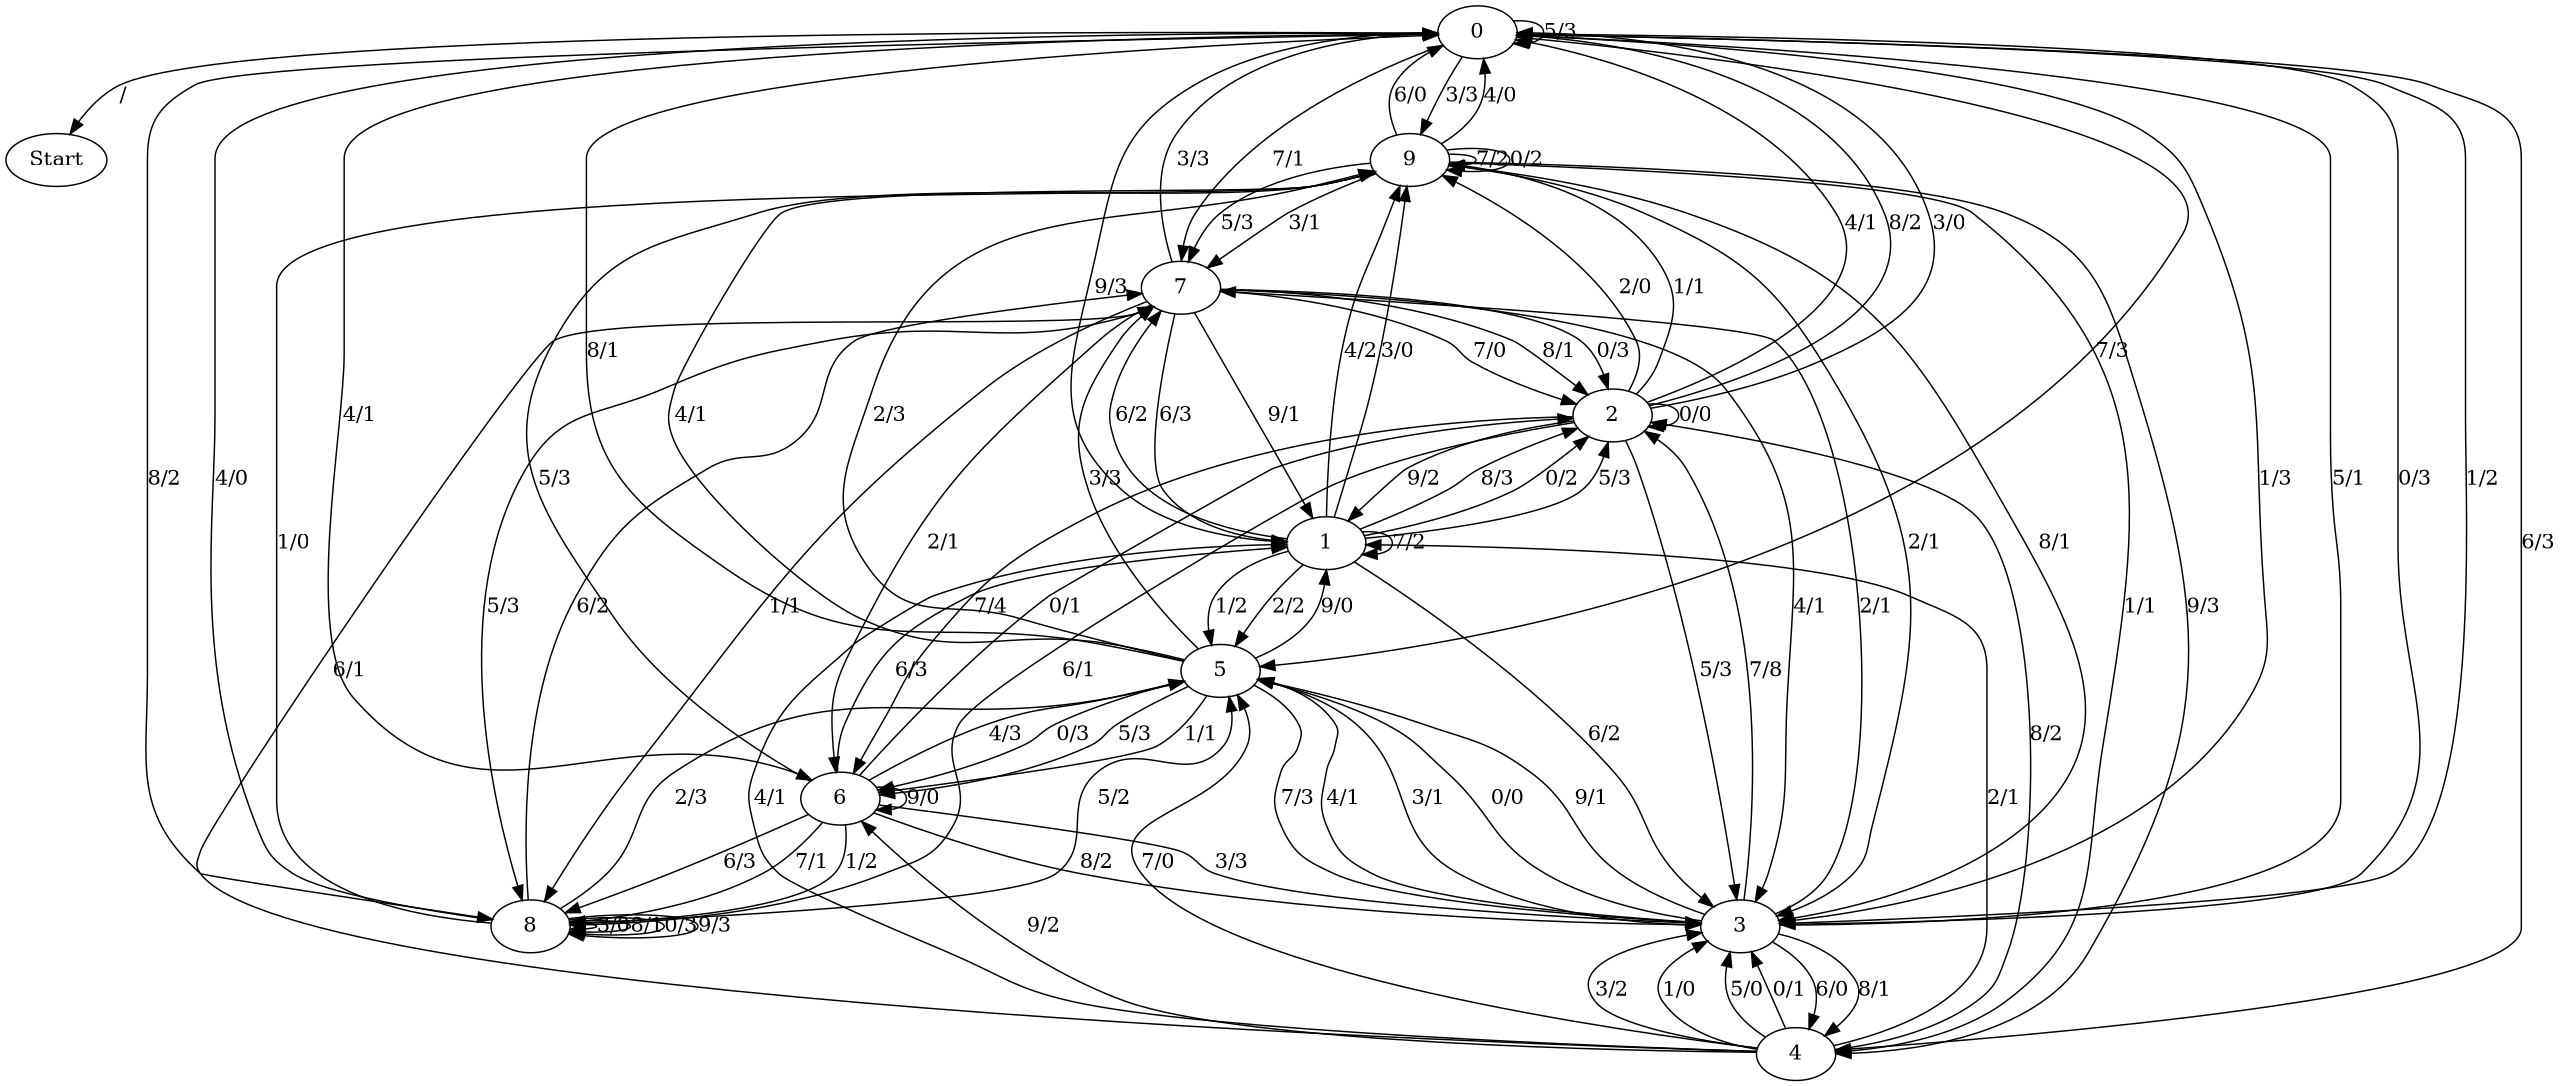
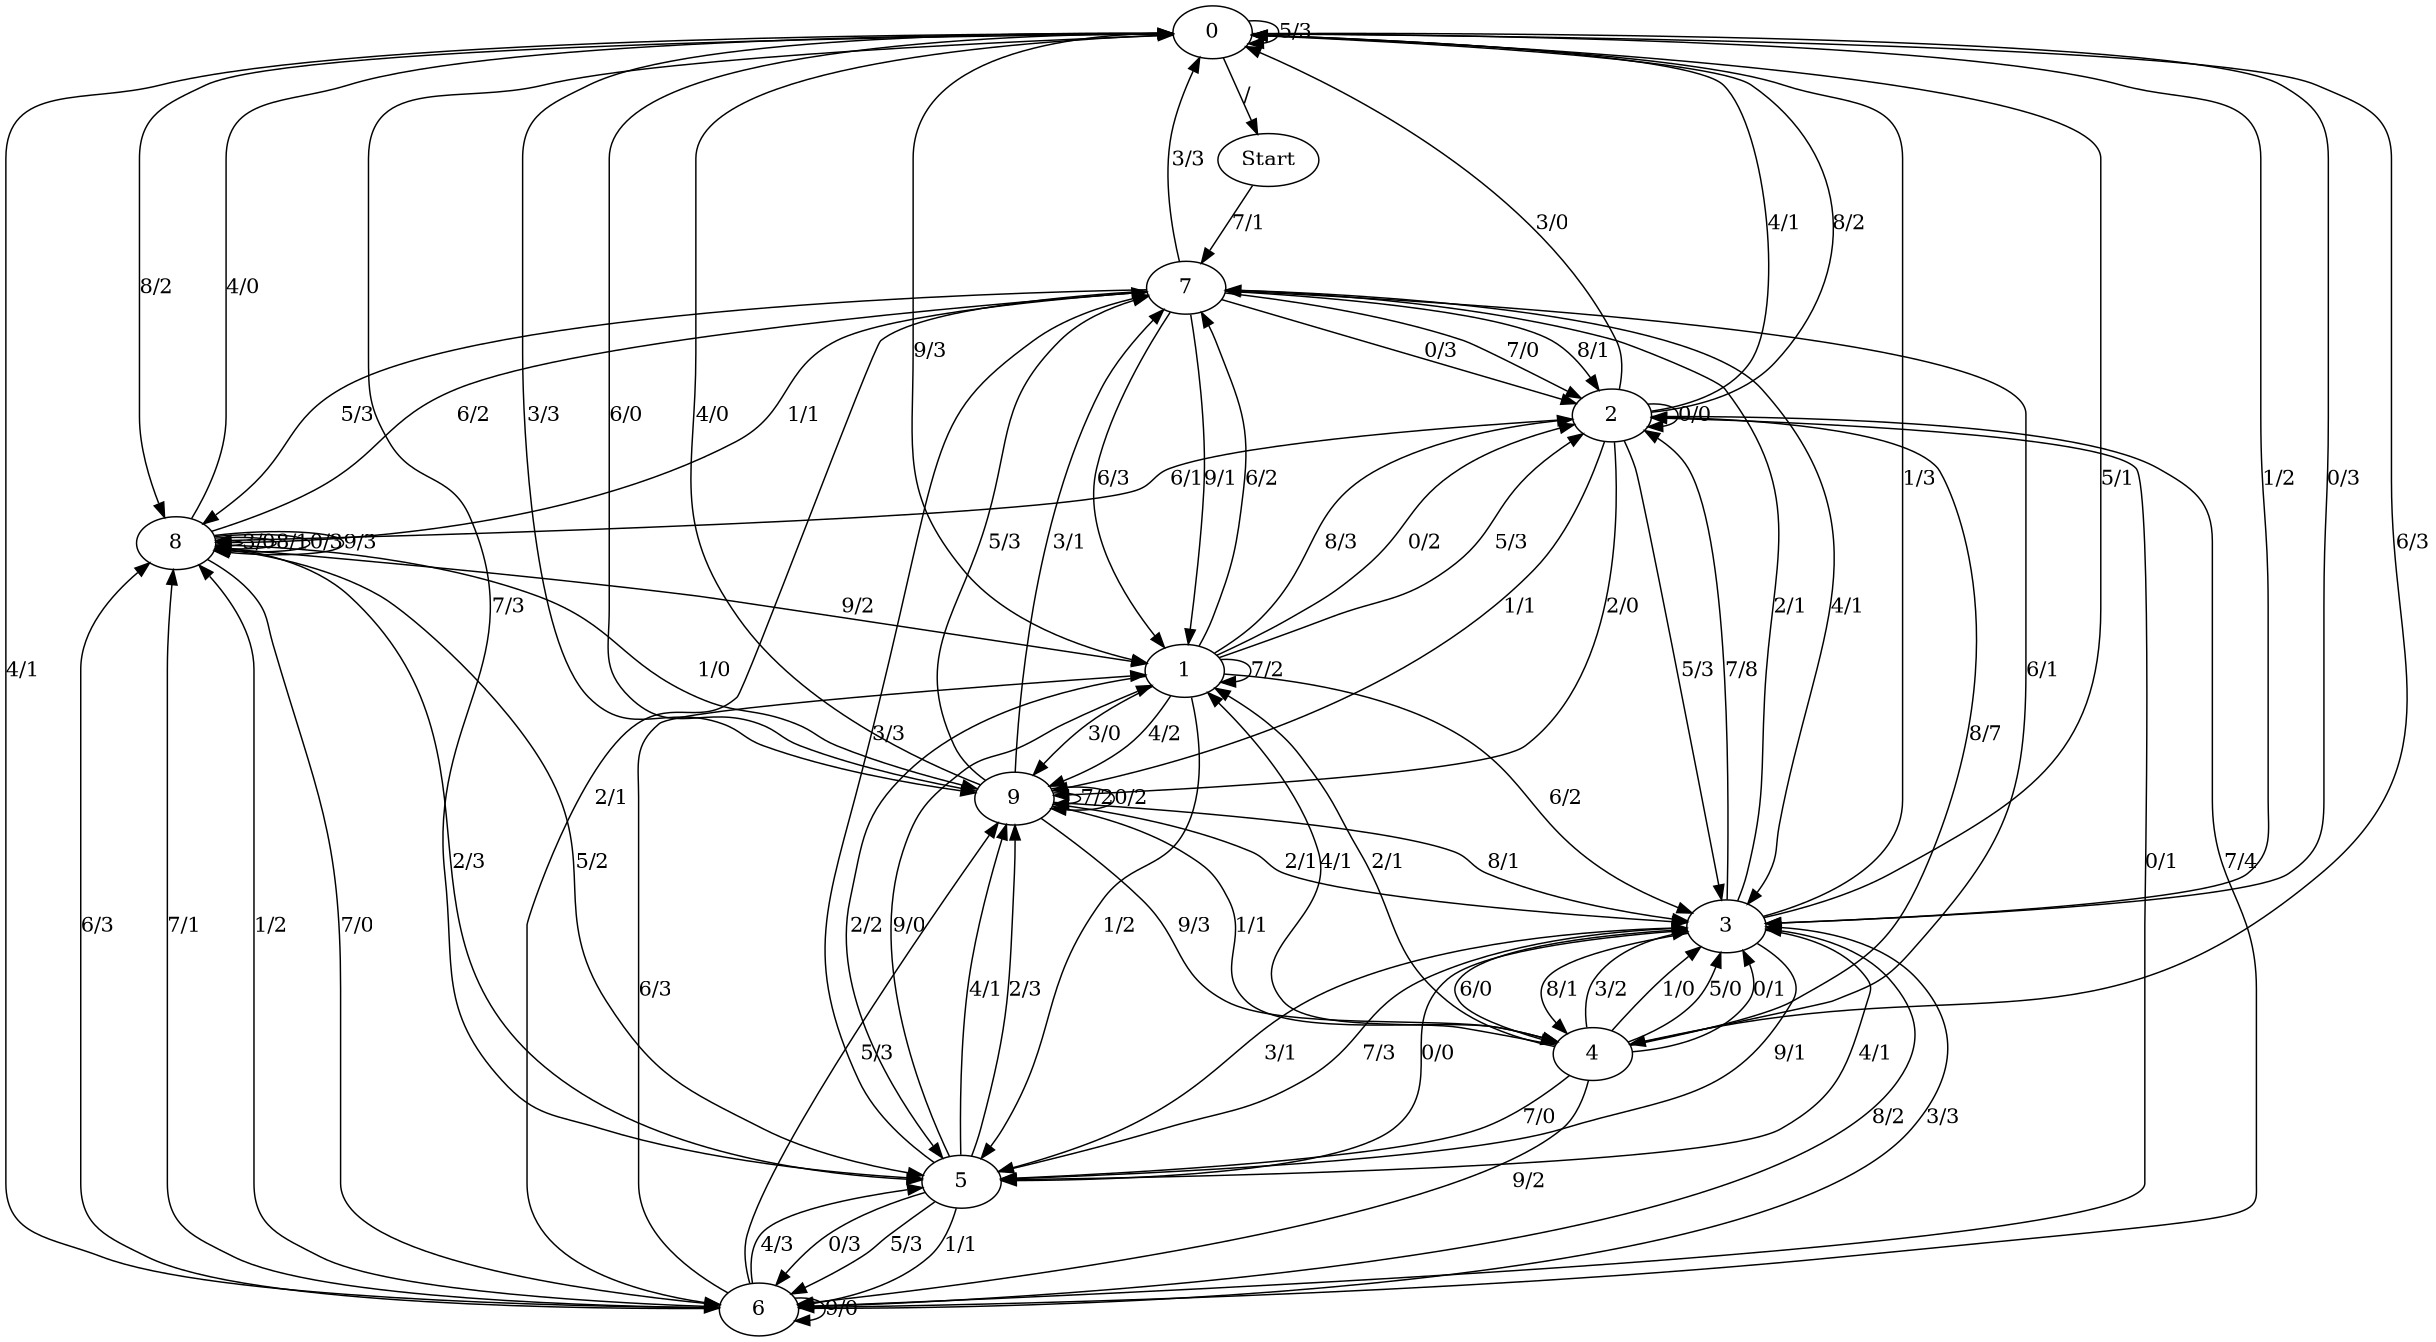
(1292, 121) -> (1231, 218)
(586, 244) -> none
(1409, 468) -> (675, 593)
(2046, 735) -> (1986, 735)
none -> (341, 1053)
